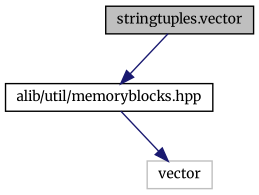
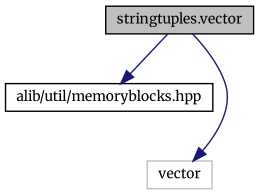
(140, 131) -> (227, 90)
